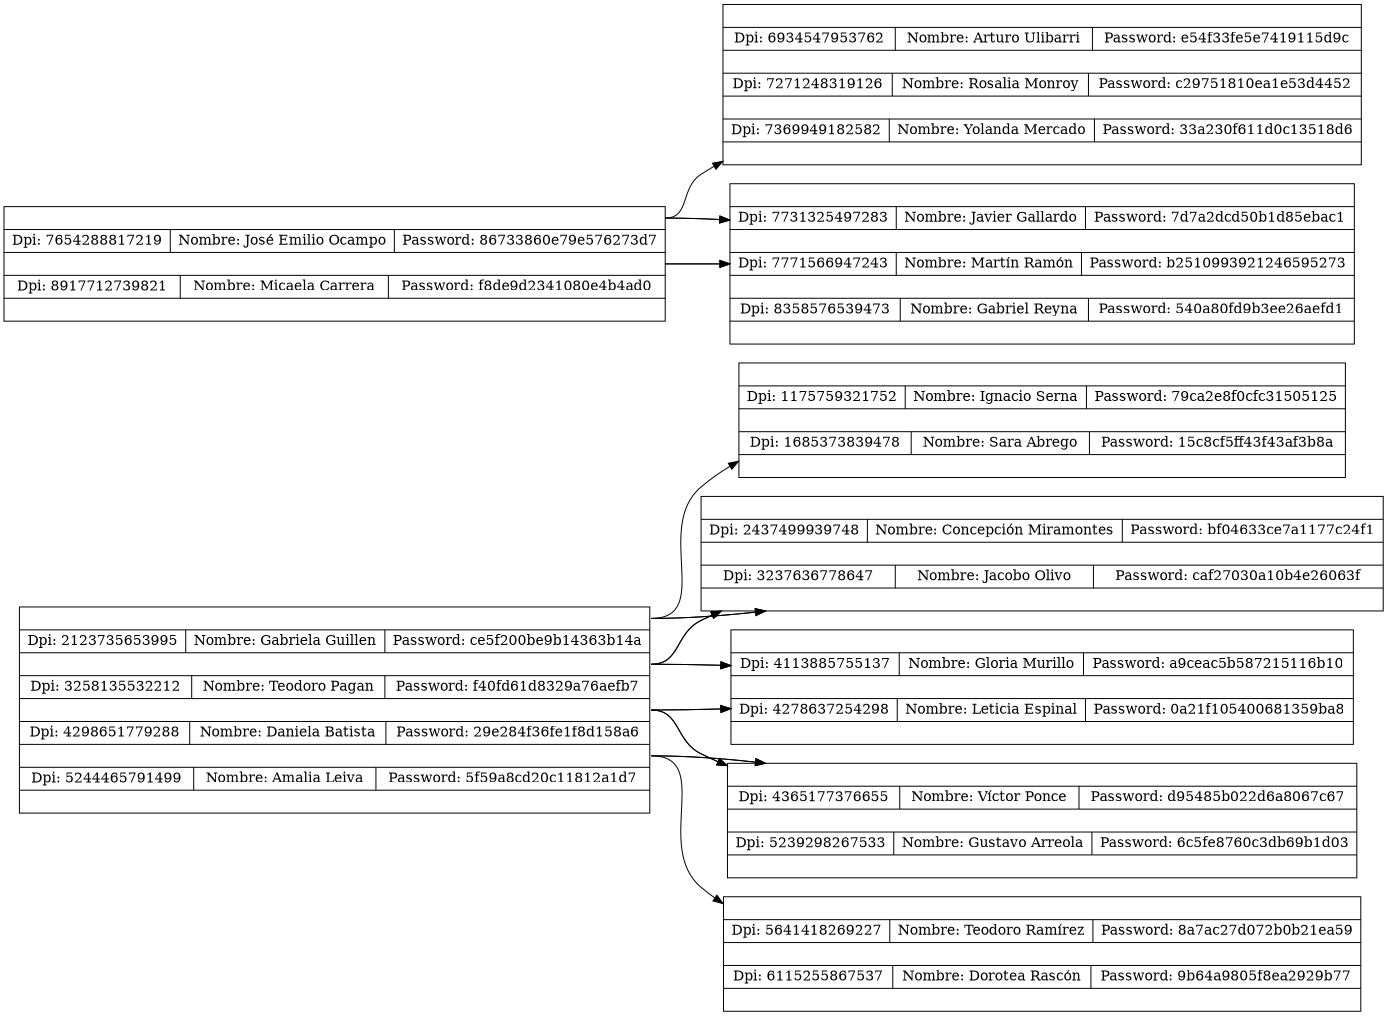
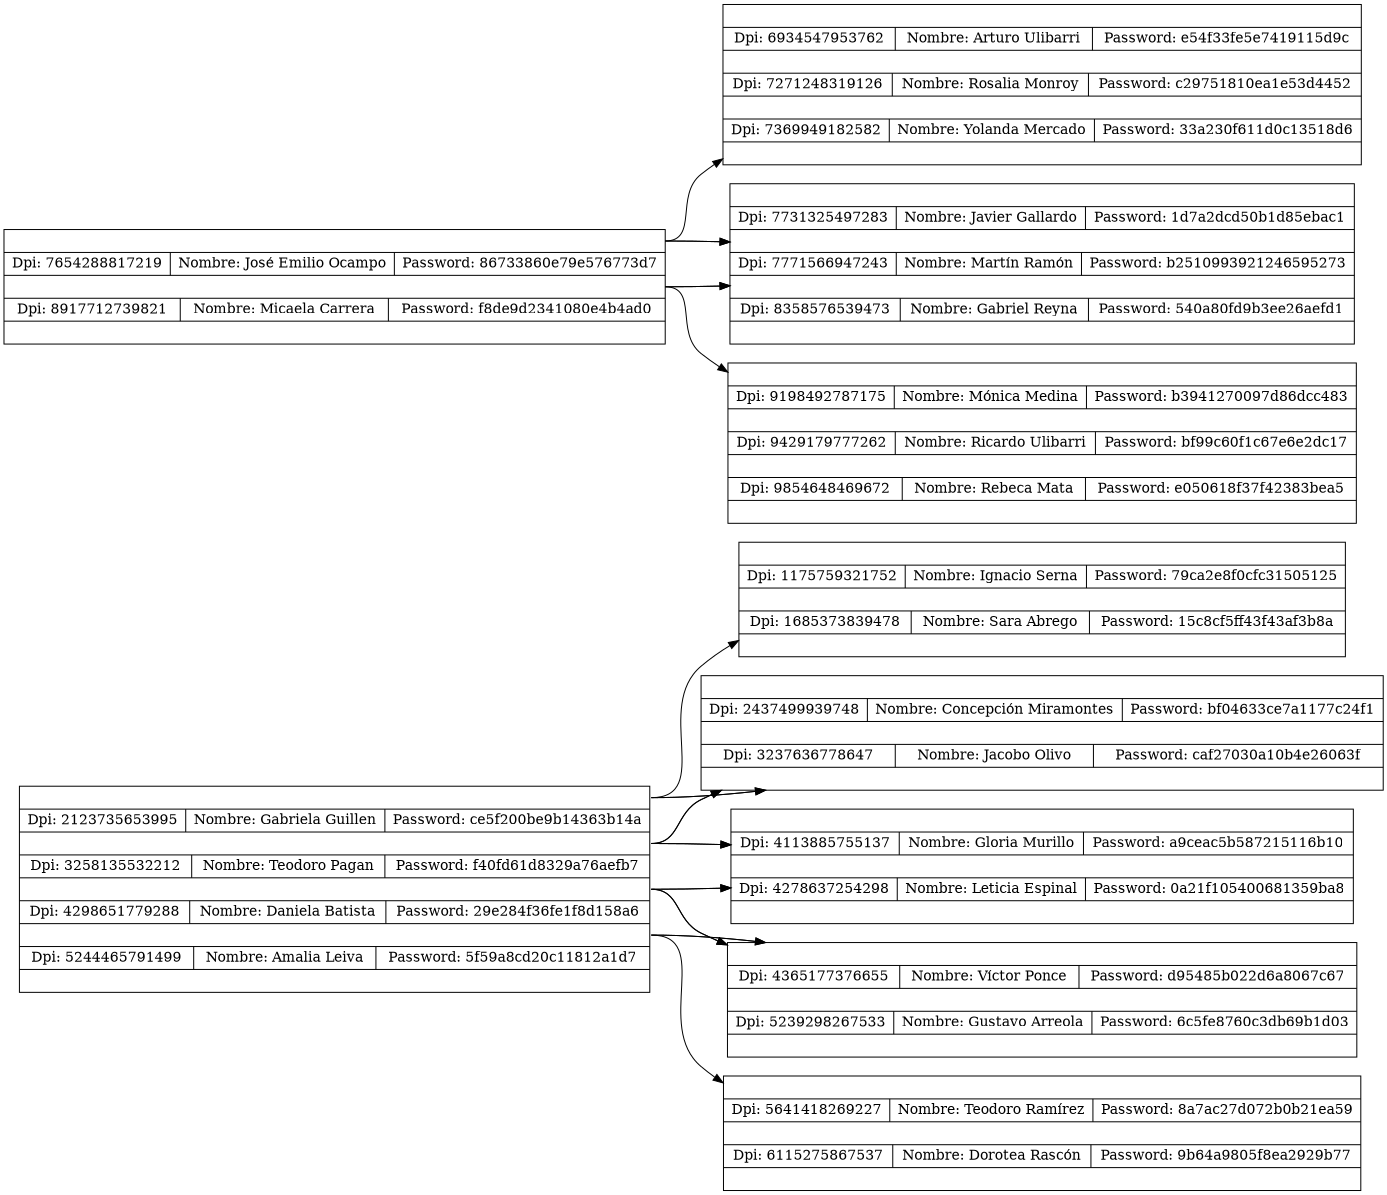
(1220, 218) -> (1220, 218)
(530, 240) -> (530, 263)
none -> (1042, 443)
(808, 976) -> (808, 1156)
